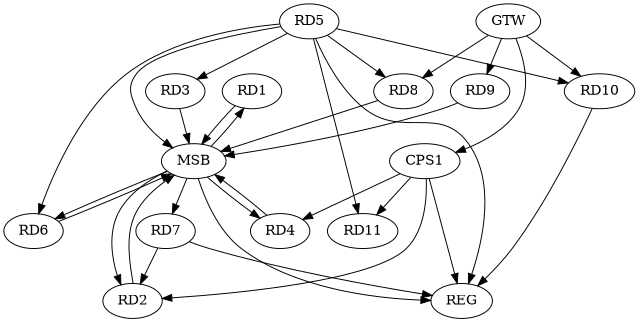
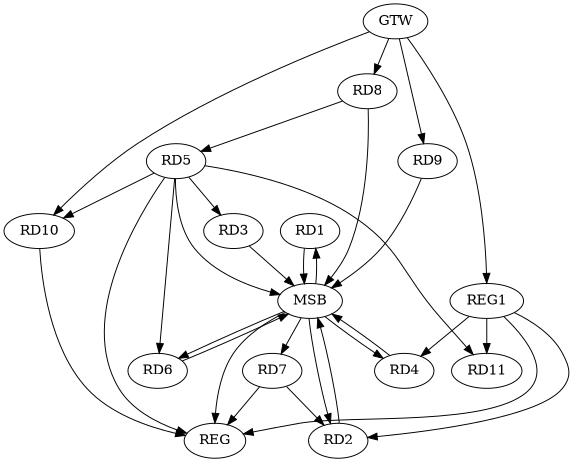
(352, 53) -> (276, 125)
(425, 161) -> (487, 301)
